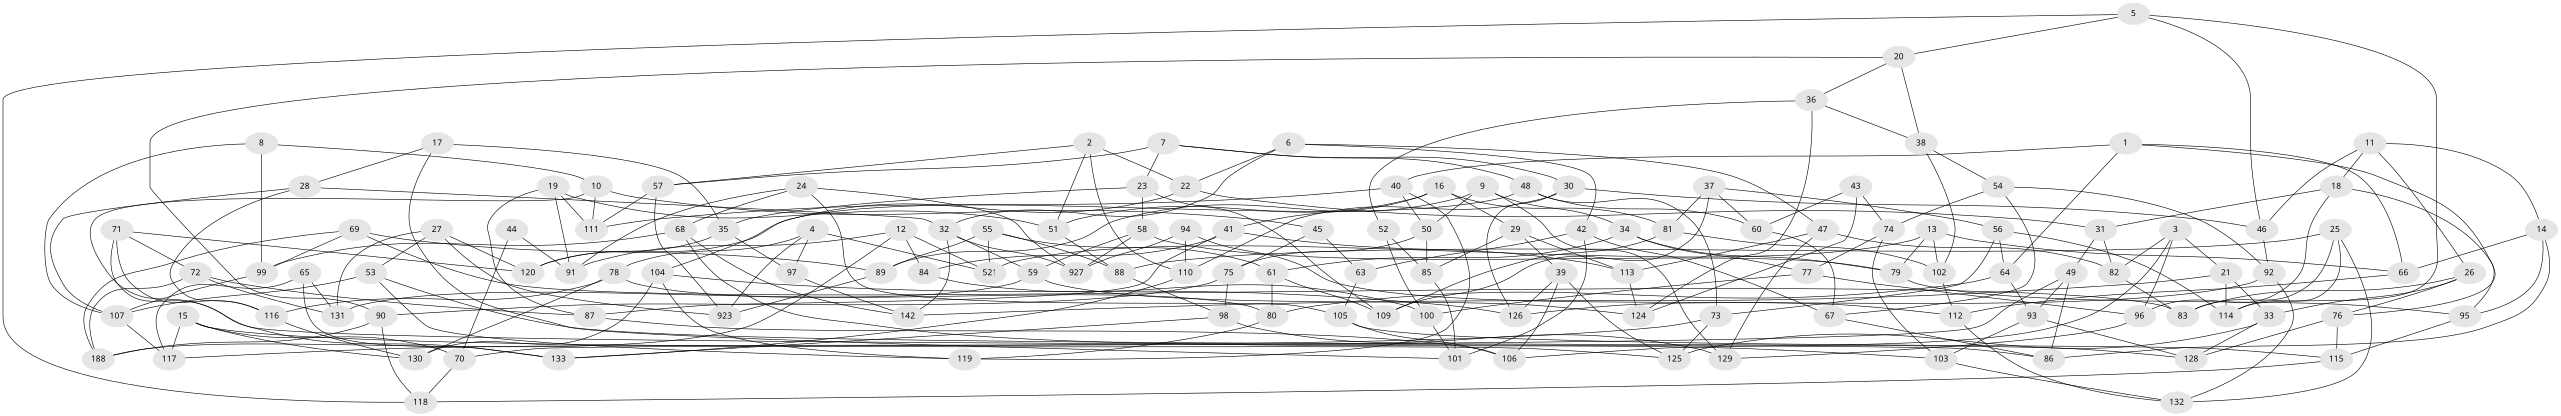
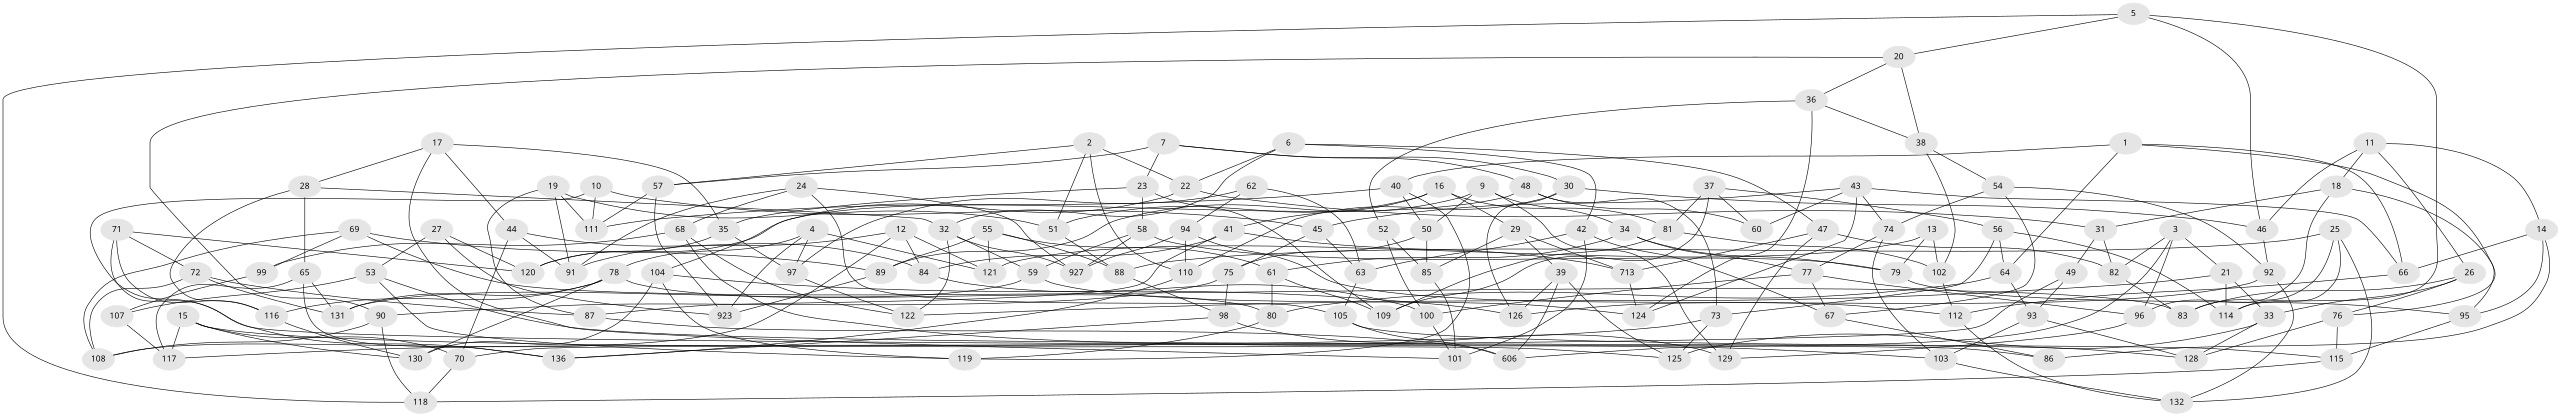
(262, 143) -> none
none -> (475, 187)
none -> (1252, 187)
none -> (1675, 201)
(107, 209) -> (305, 230)
none -> (652, 246)
(362, 251) -> (476, 295)
(2156, 256) -> (2158, 202)
(1832, 268) -> (1819, 295)
(990, 273) -> (990, 273)
(1627, 273) -> (1627, 273)
(908, 316) -> (908, 316)
(2060, 316) -> none
(98, 359) -> (98, 359)
(559, 359) -> (559, 359)
(1510, 359) -> (1510, 359)
